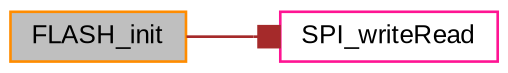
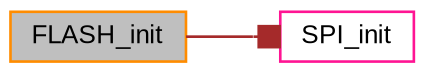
(389, 37) -> (347, 37)
